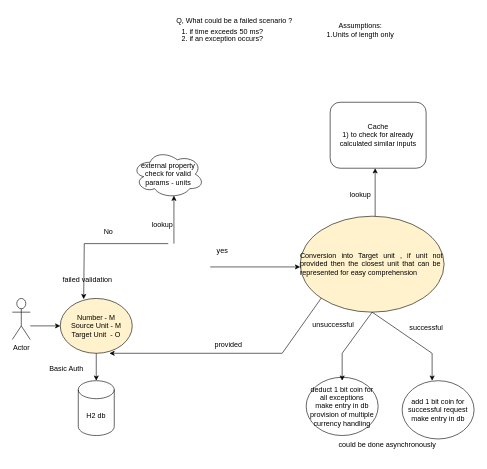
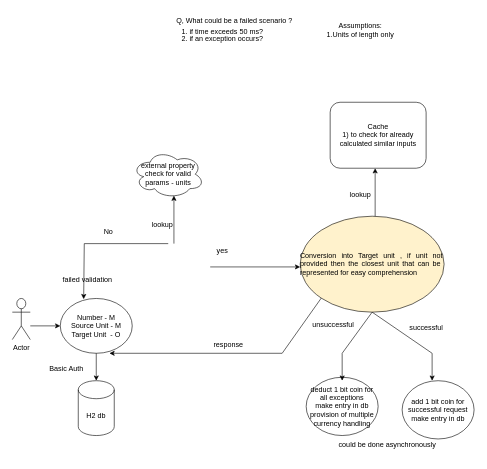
(96, 326) -> (96, 326)
(229, 345) -> (229, 345)
